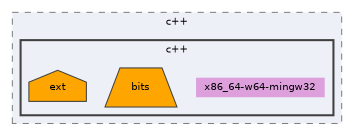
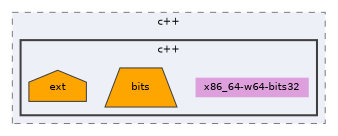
(260, 87) -> (252, 87)
